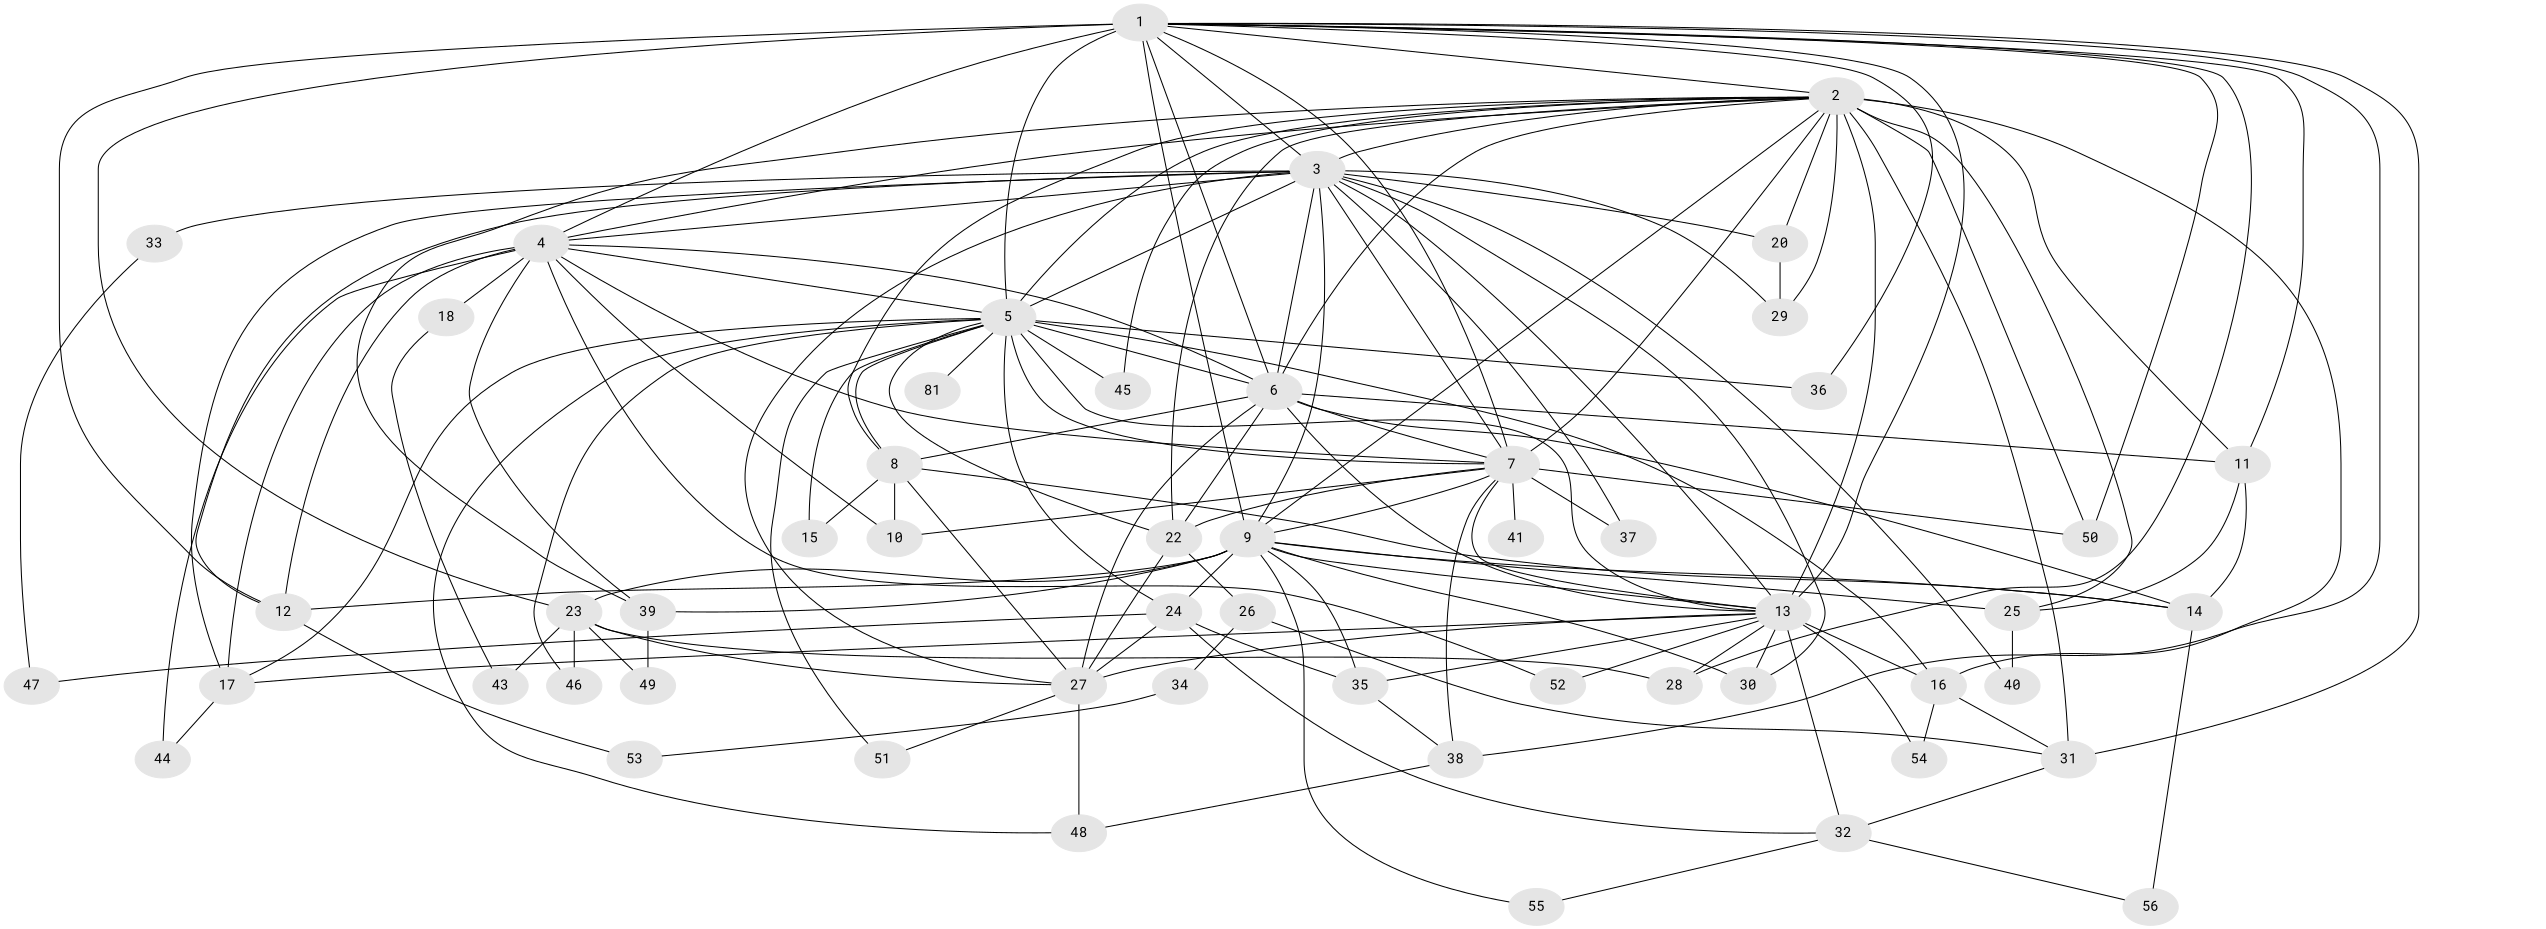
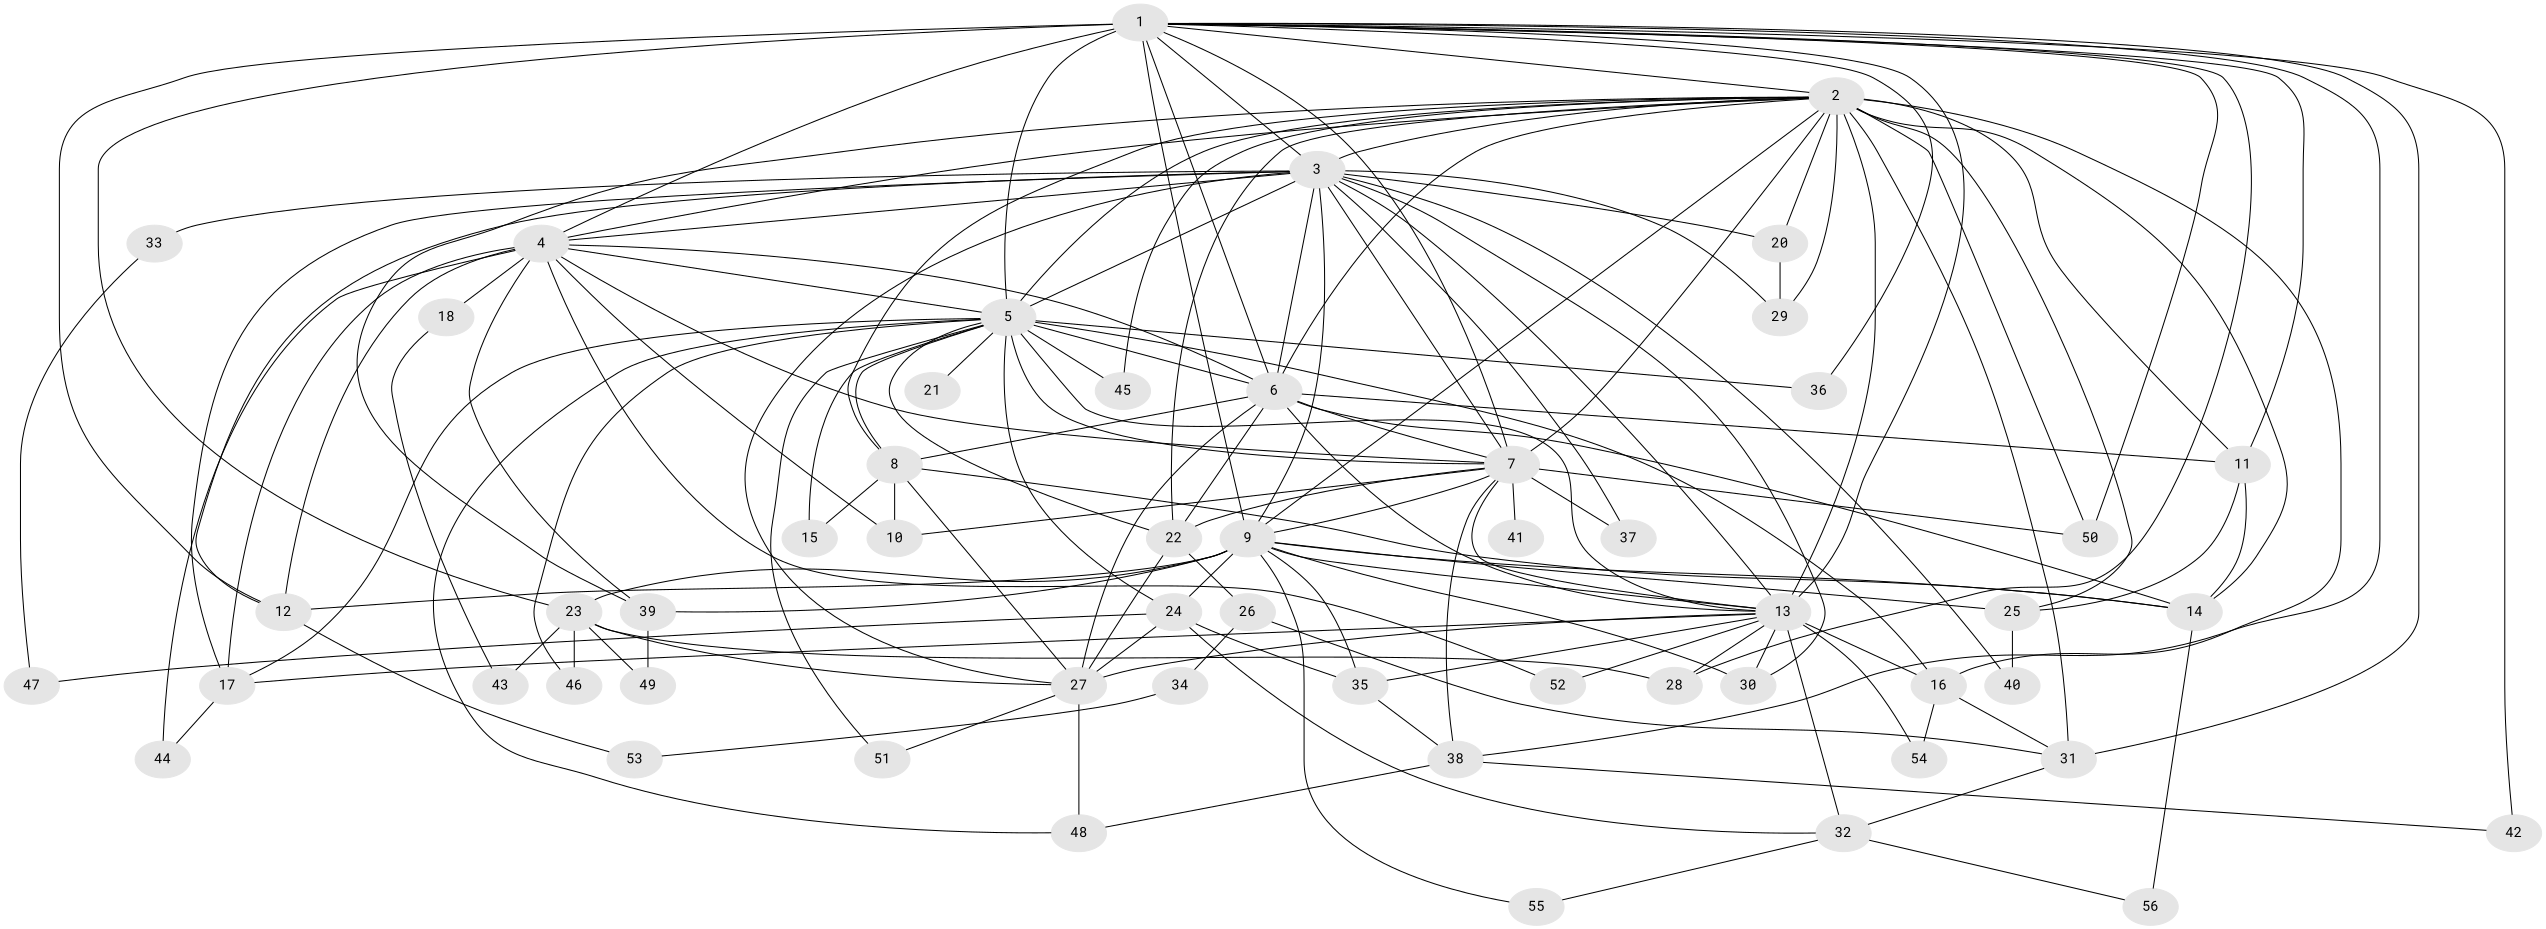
none -> (2187, 270)
(933, 391) -> (933, 391)
none -> (2514, 833)
